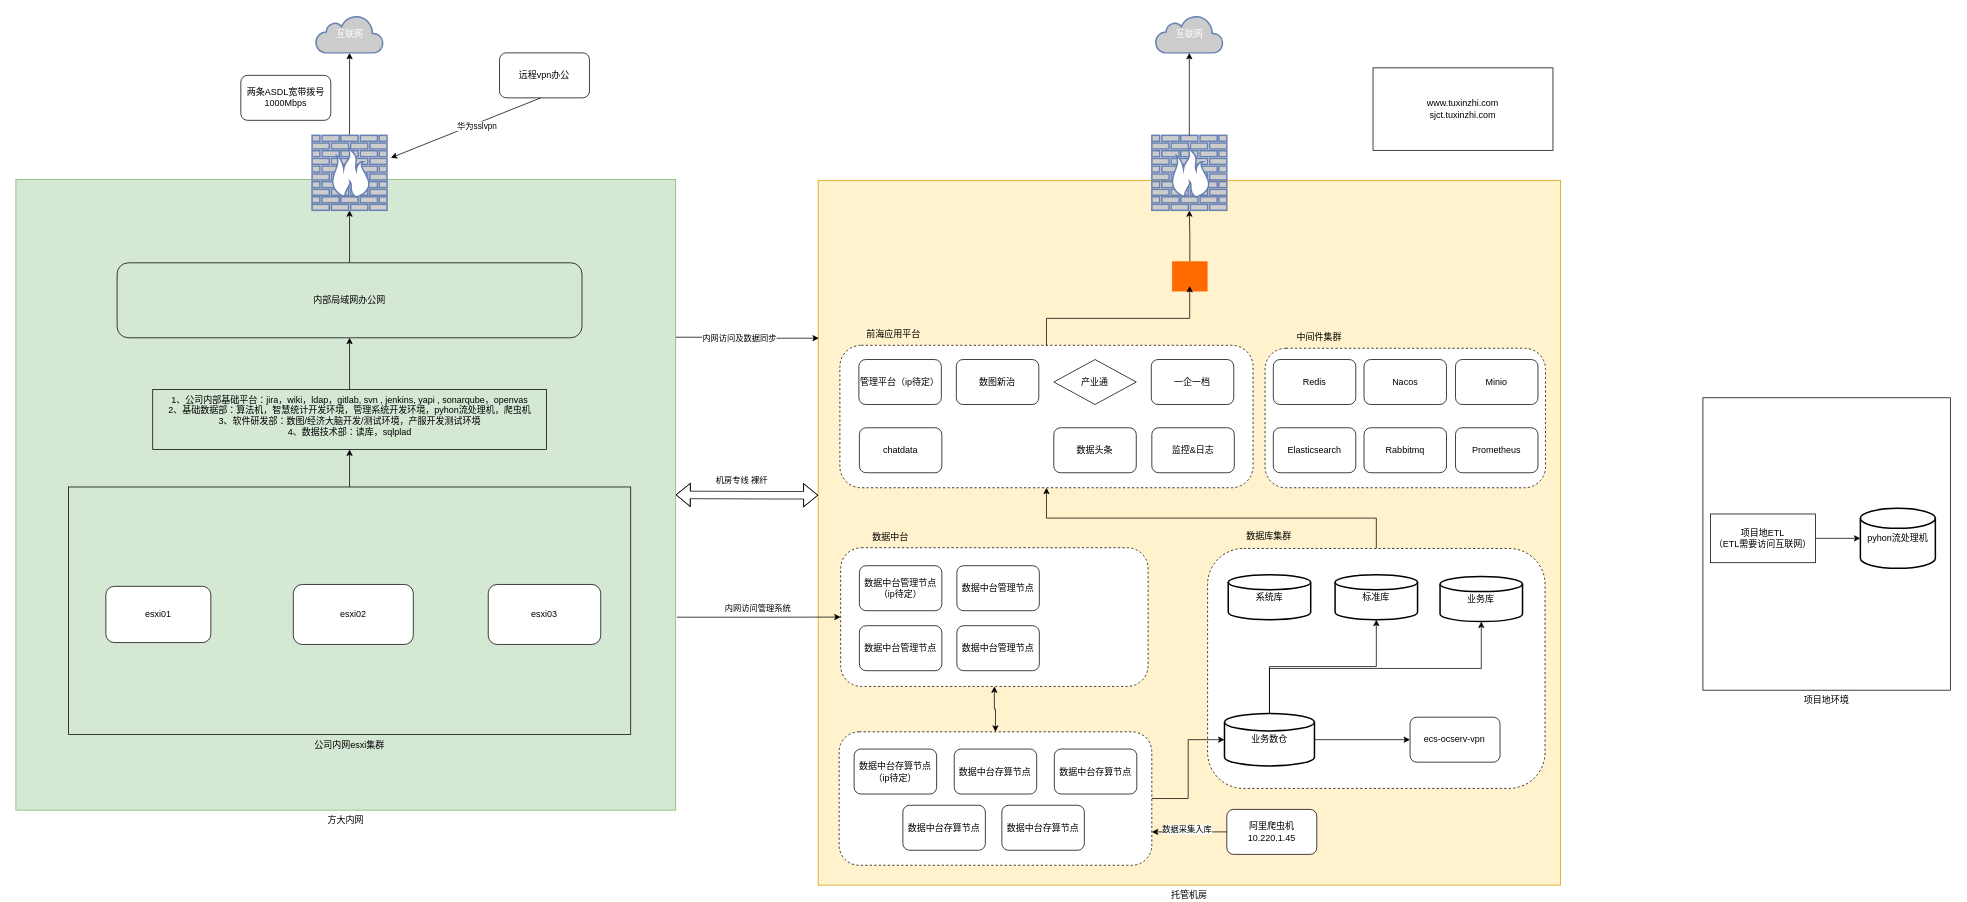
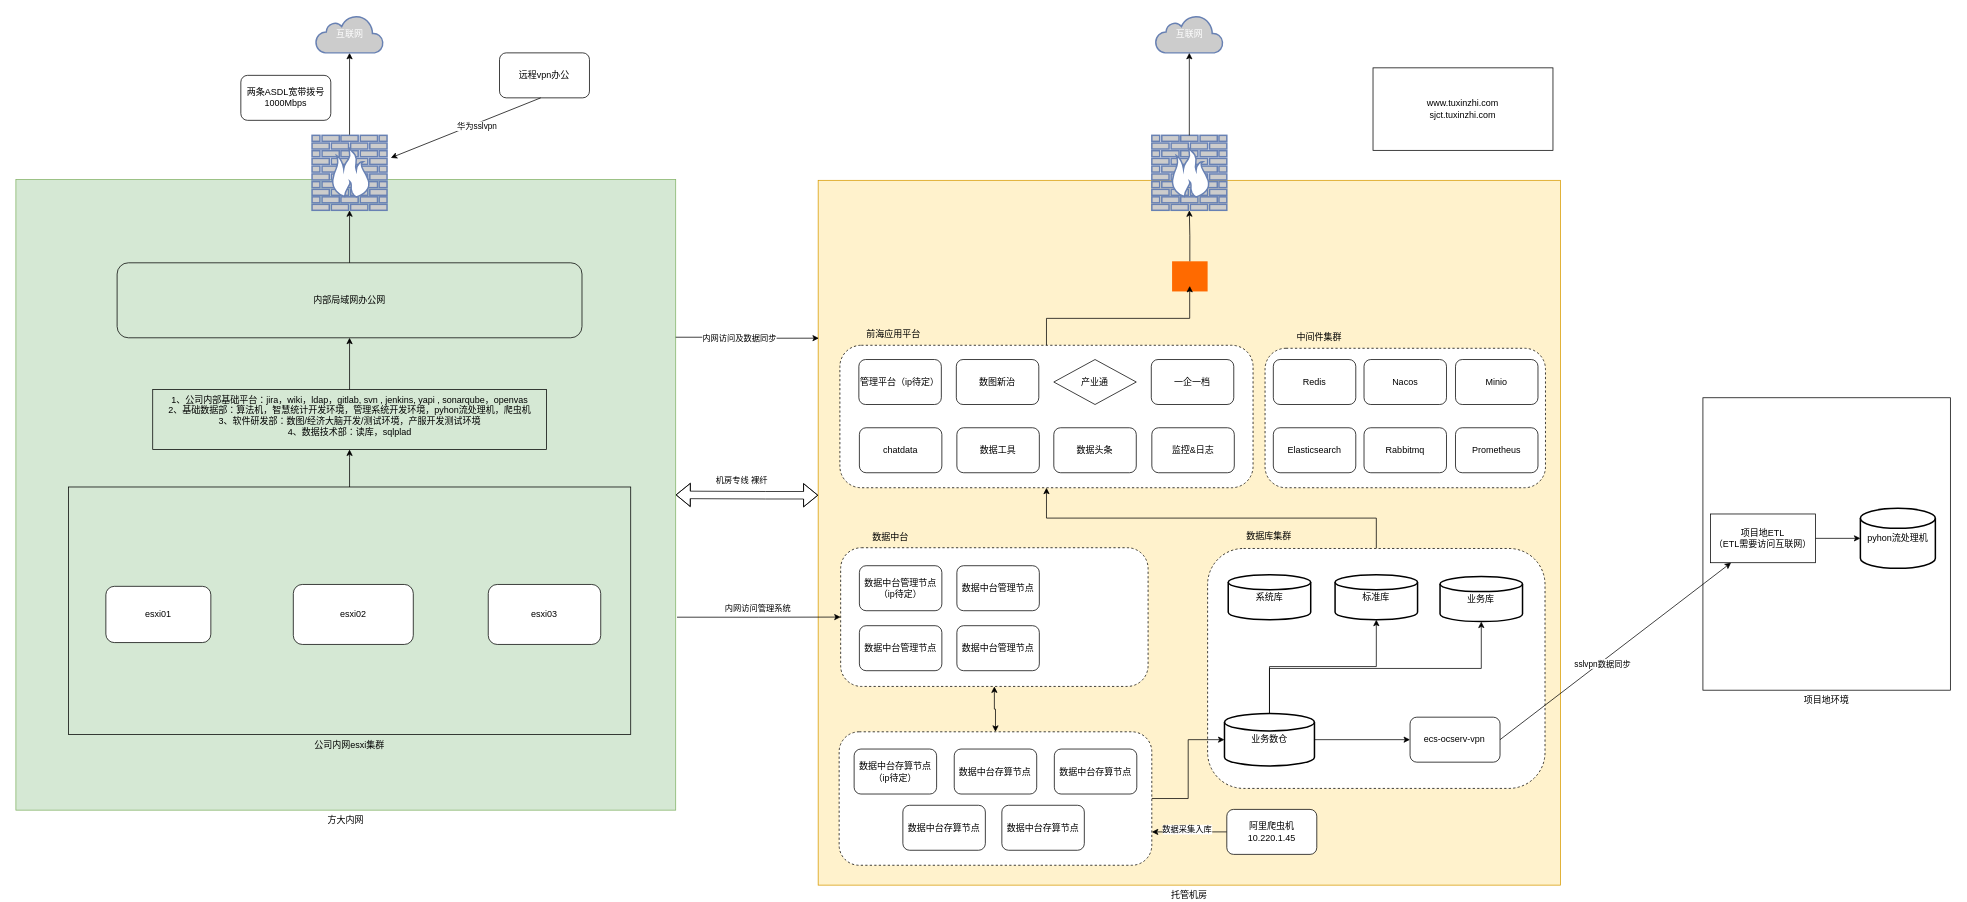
none -> (998, 450)
none -> (1614, 653)
